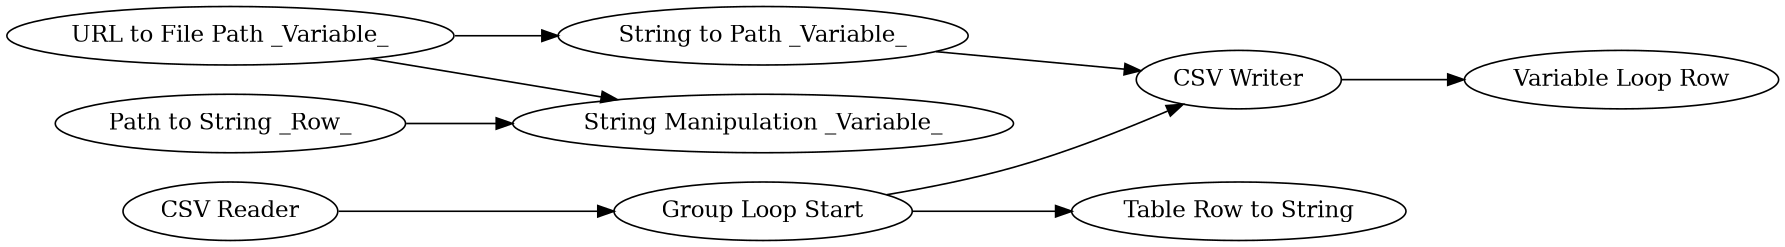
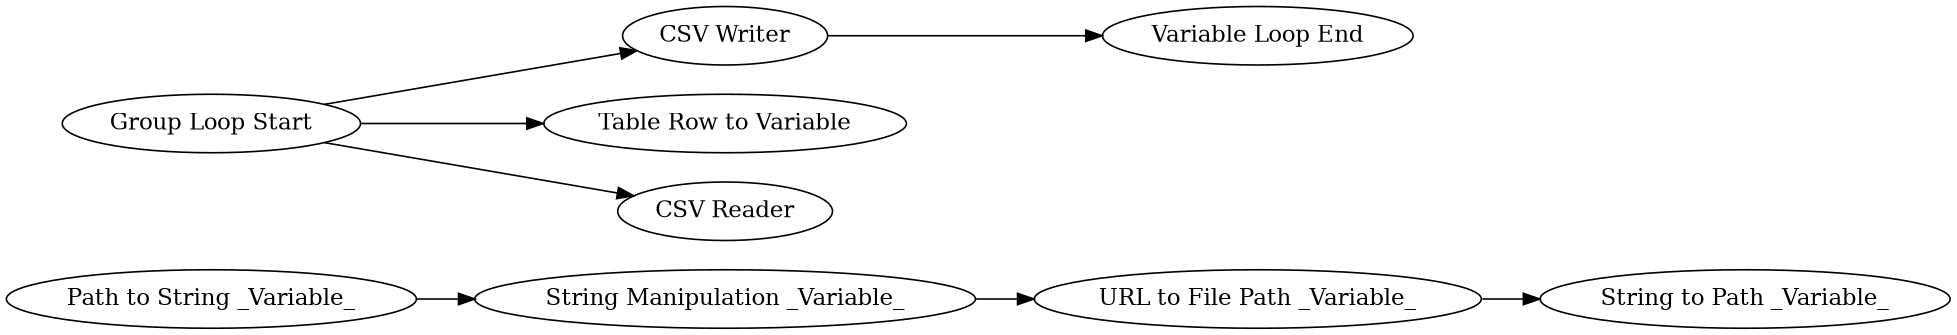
(1030, 60) -> none
(486, 78) -> (997, 299)
(1622, 80) -> (1258, 36)
(230, 124) -> (211, 299)
(468, 211) -> (471, 168)
(1239, 211) -> (725, 124)
